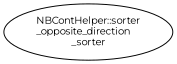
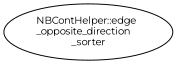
(88, 32) -> (88, 32)
